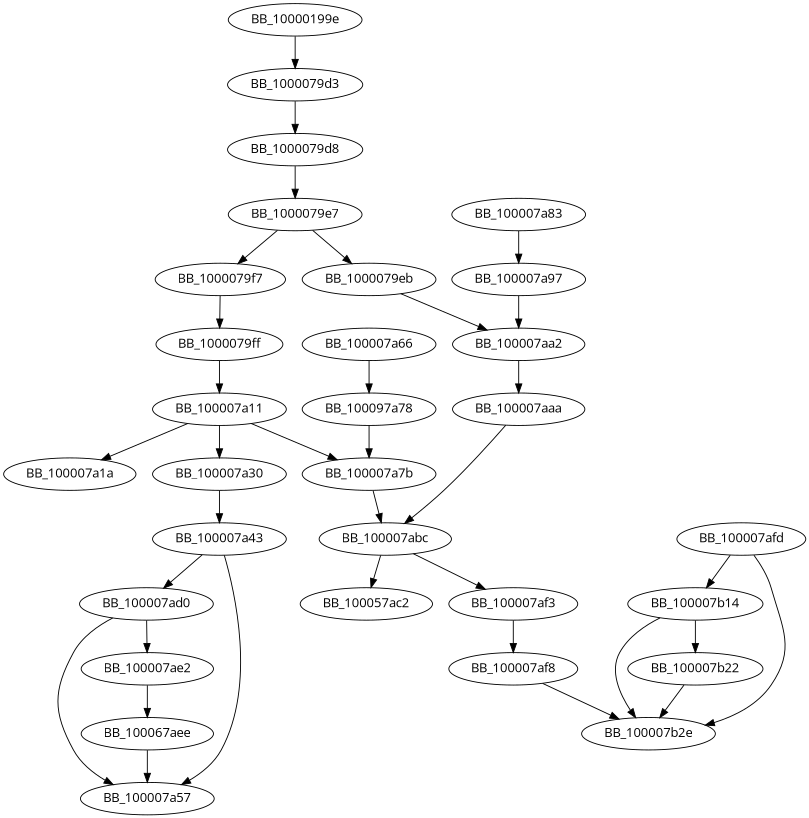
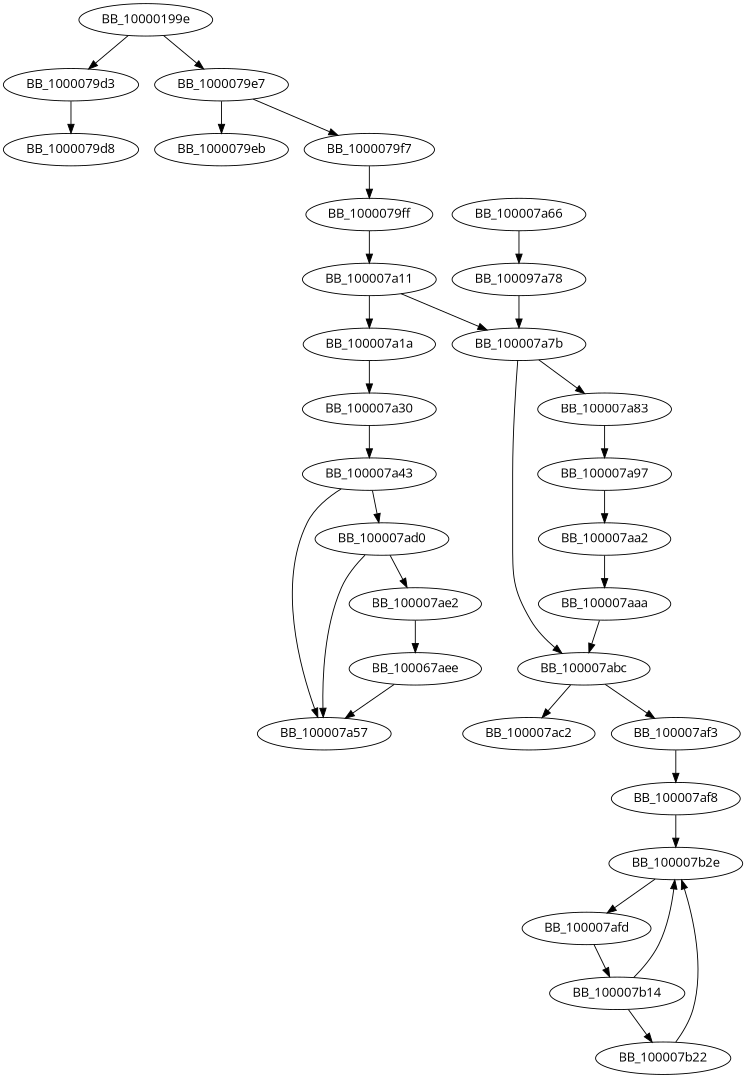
(295, 178) -> (180, 49)
(440, 310) -> none
none -> (558, 374)
(219, 437) -> (369, 372)
(366, 604) -> (529, 734)
(784, 653) -> (635, 893)
